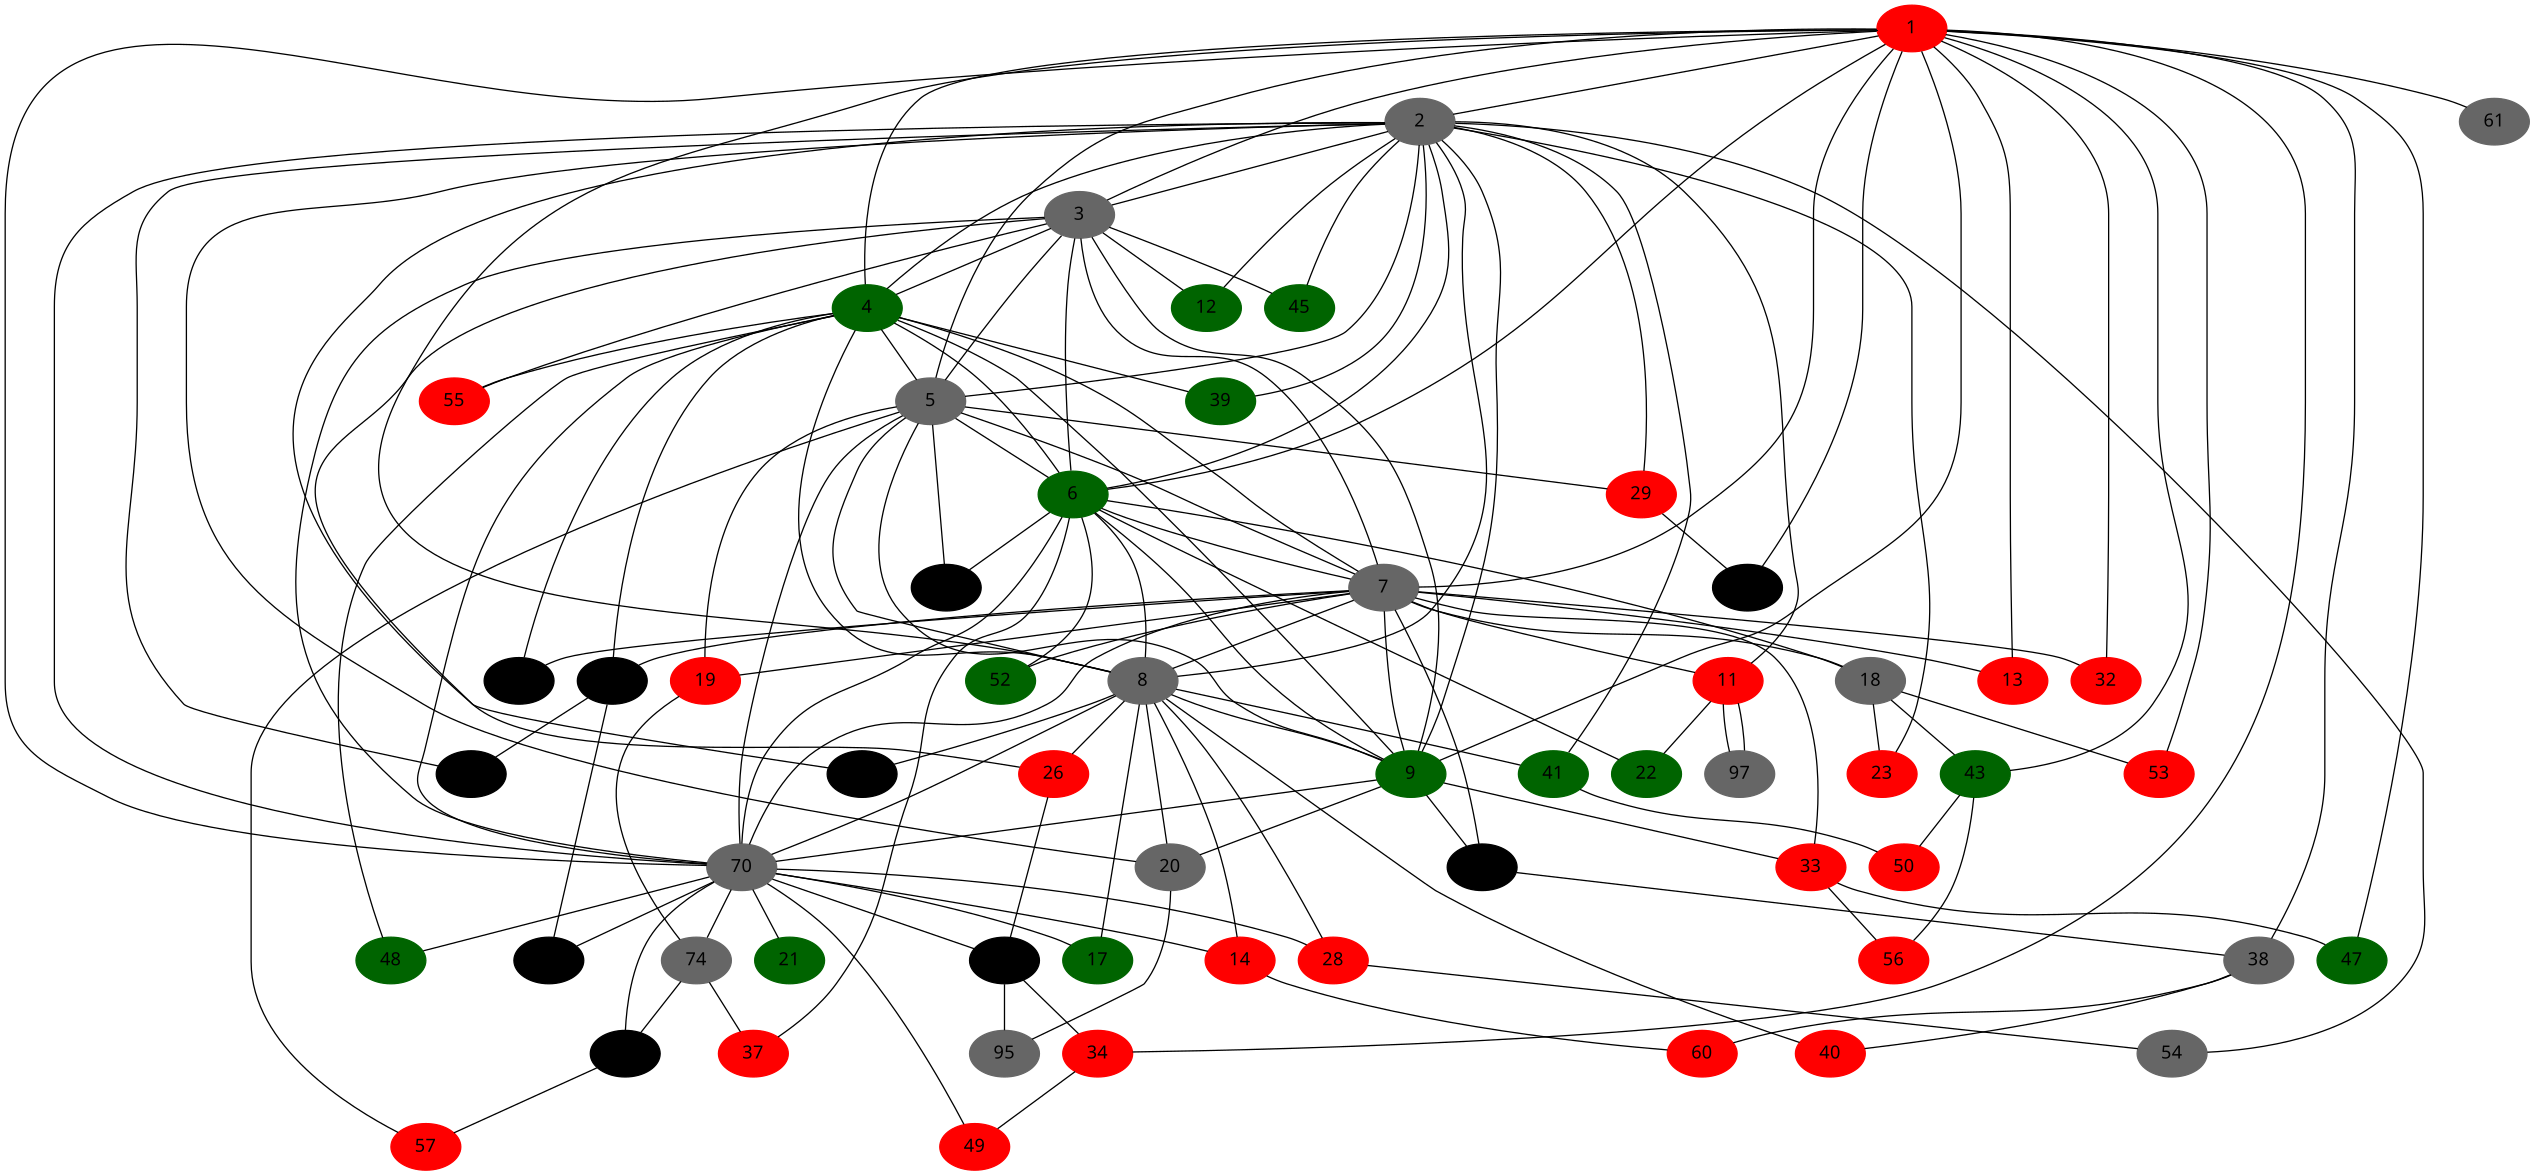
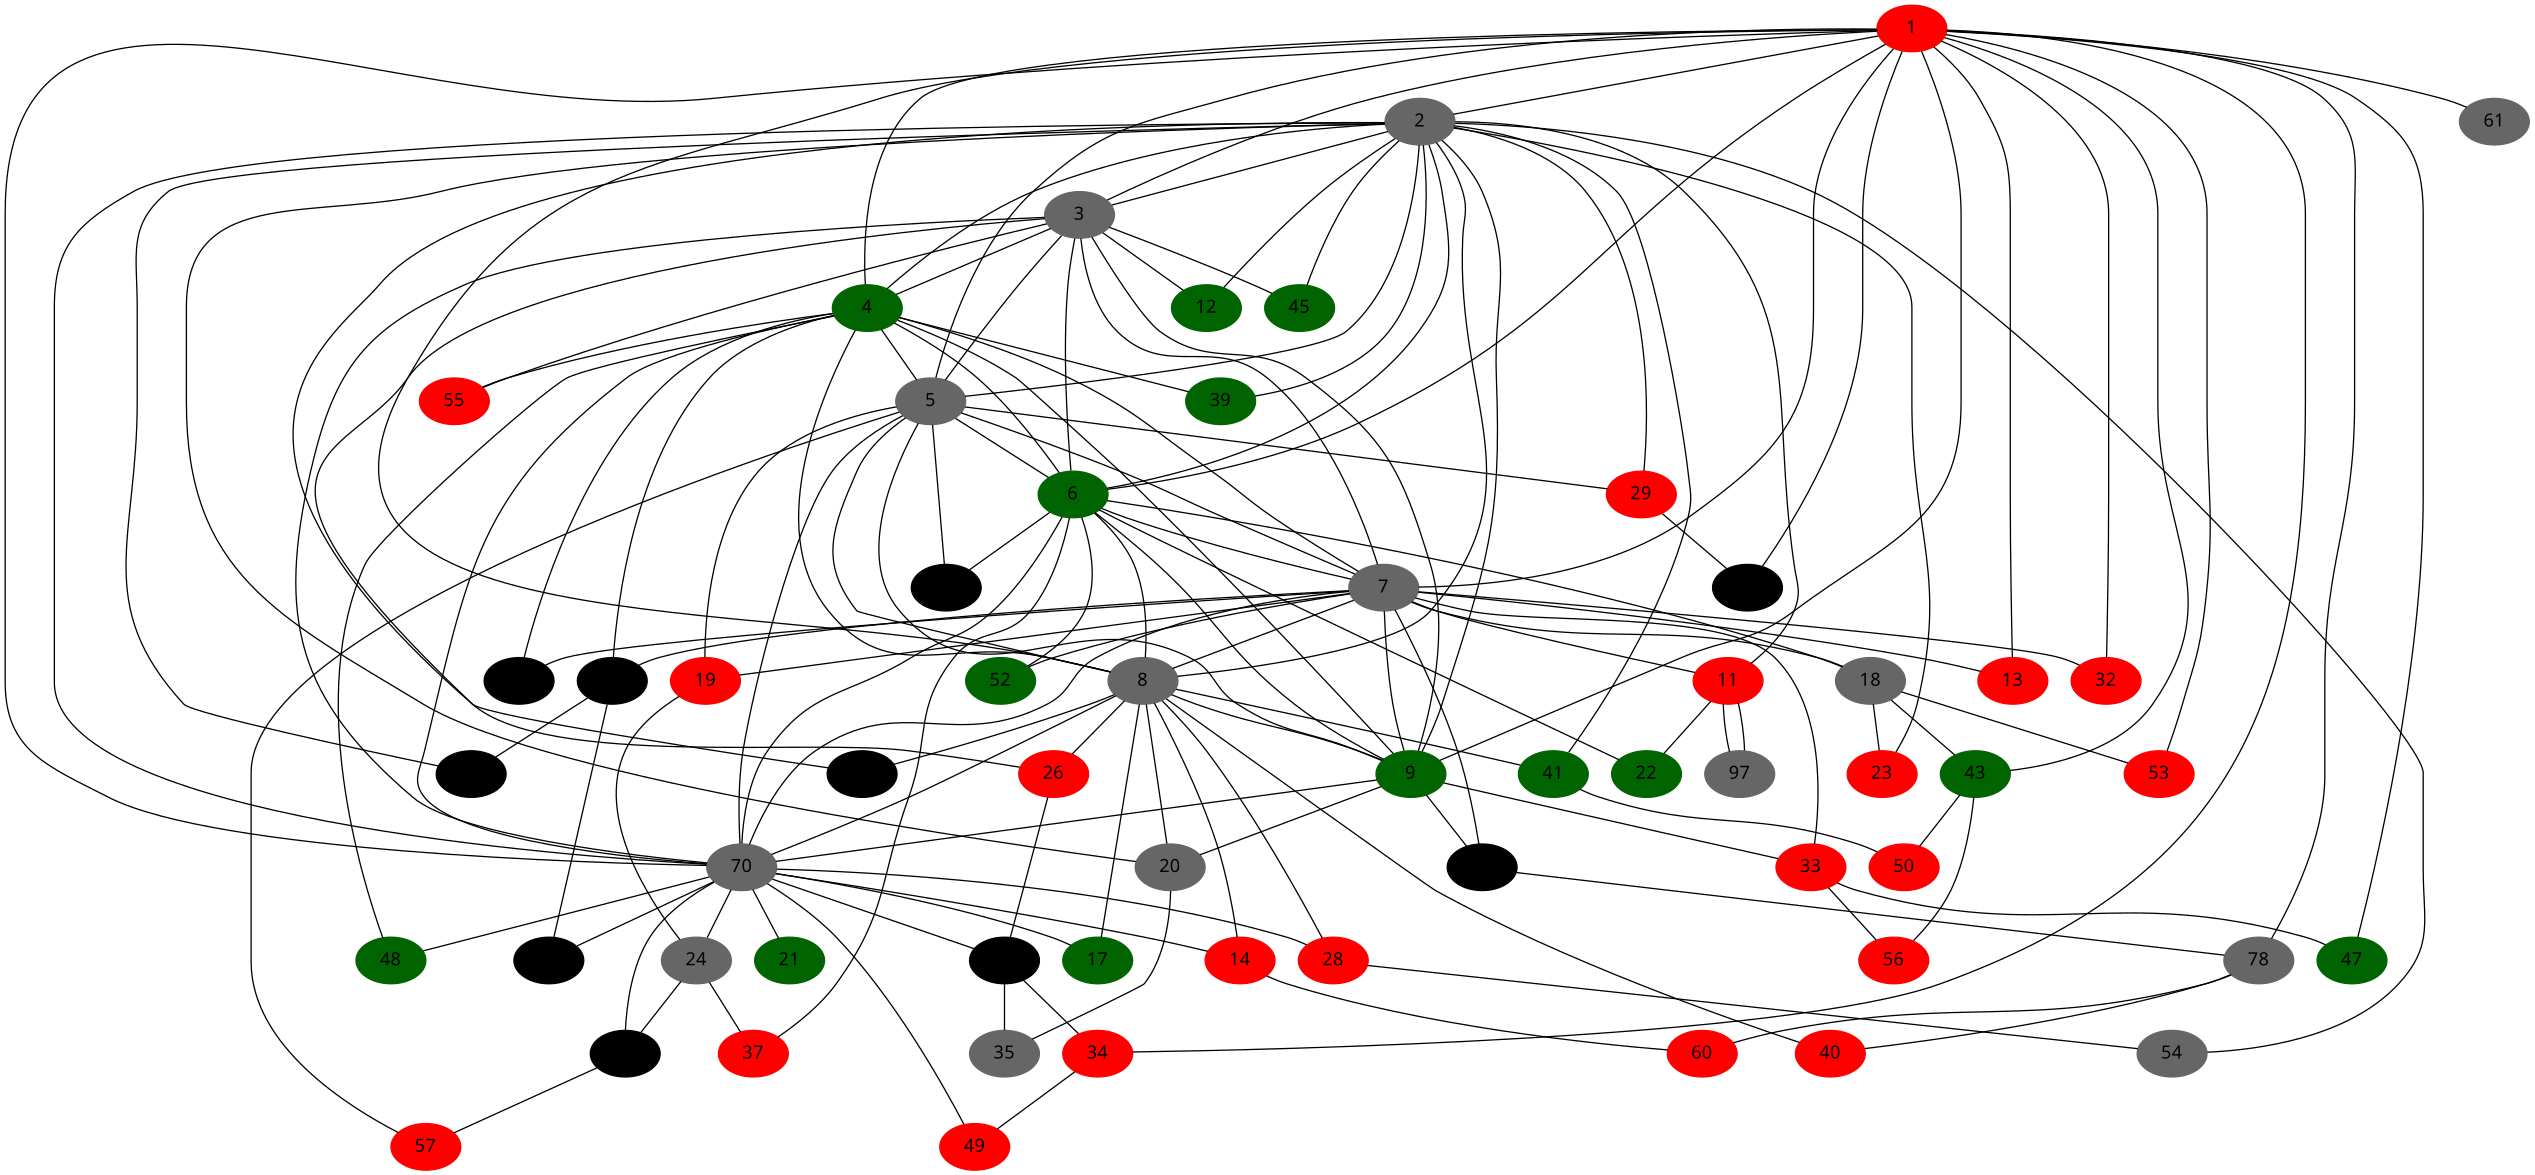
(696, 960) -> (696, 960)
(2259, 960) -> (2259, 960)
(1004, 1054) -> (1004, 1054)
